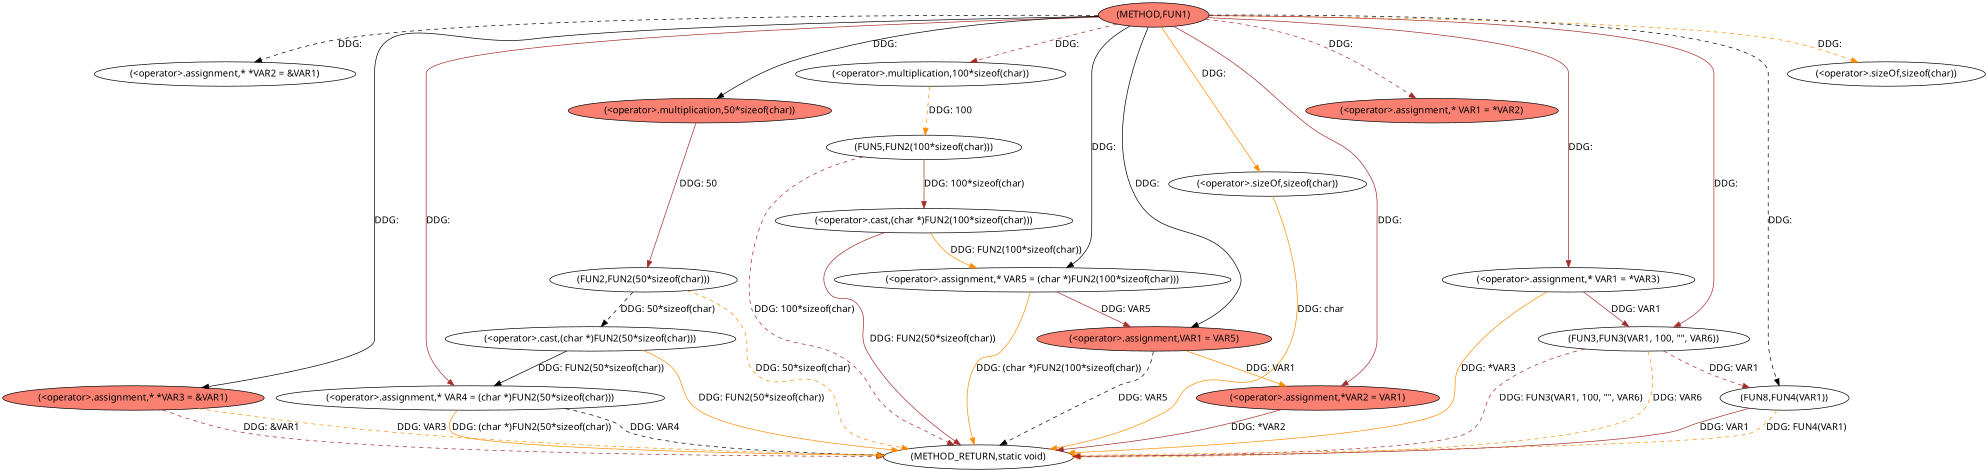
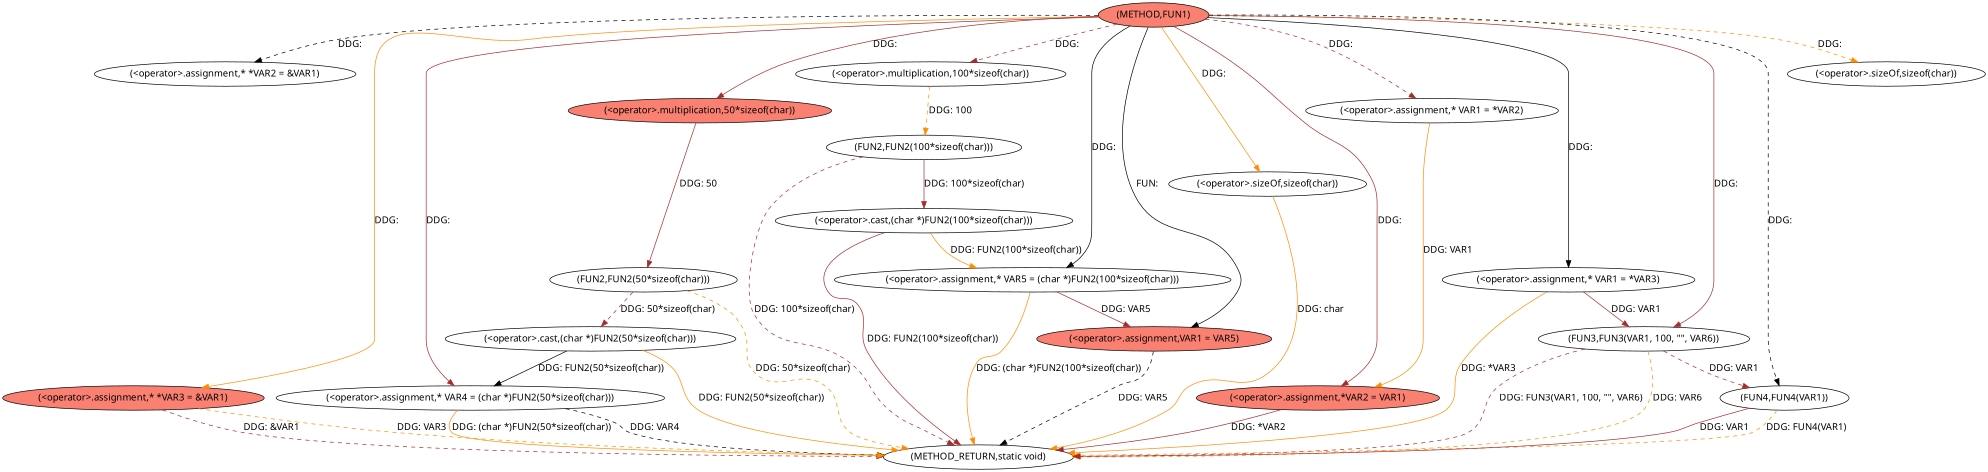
(906, 35) -> (906, 35)
(504, 40) -> (504, 40)
(1485, 41) -> (1485, 41)
(1432, 111) -> (1432, 111)
(924, 147) -> (924, 147)
(1149, 184) -> (1149, 184)
(619, 307) -> (619, 307)
(933, 339) -> (933, 339)
(1233, 367) -> (1423, 264)
(1785, 398) -> (1785, 398)
